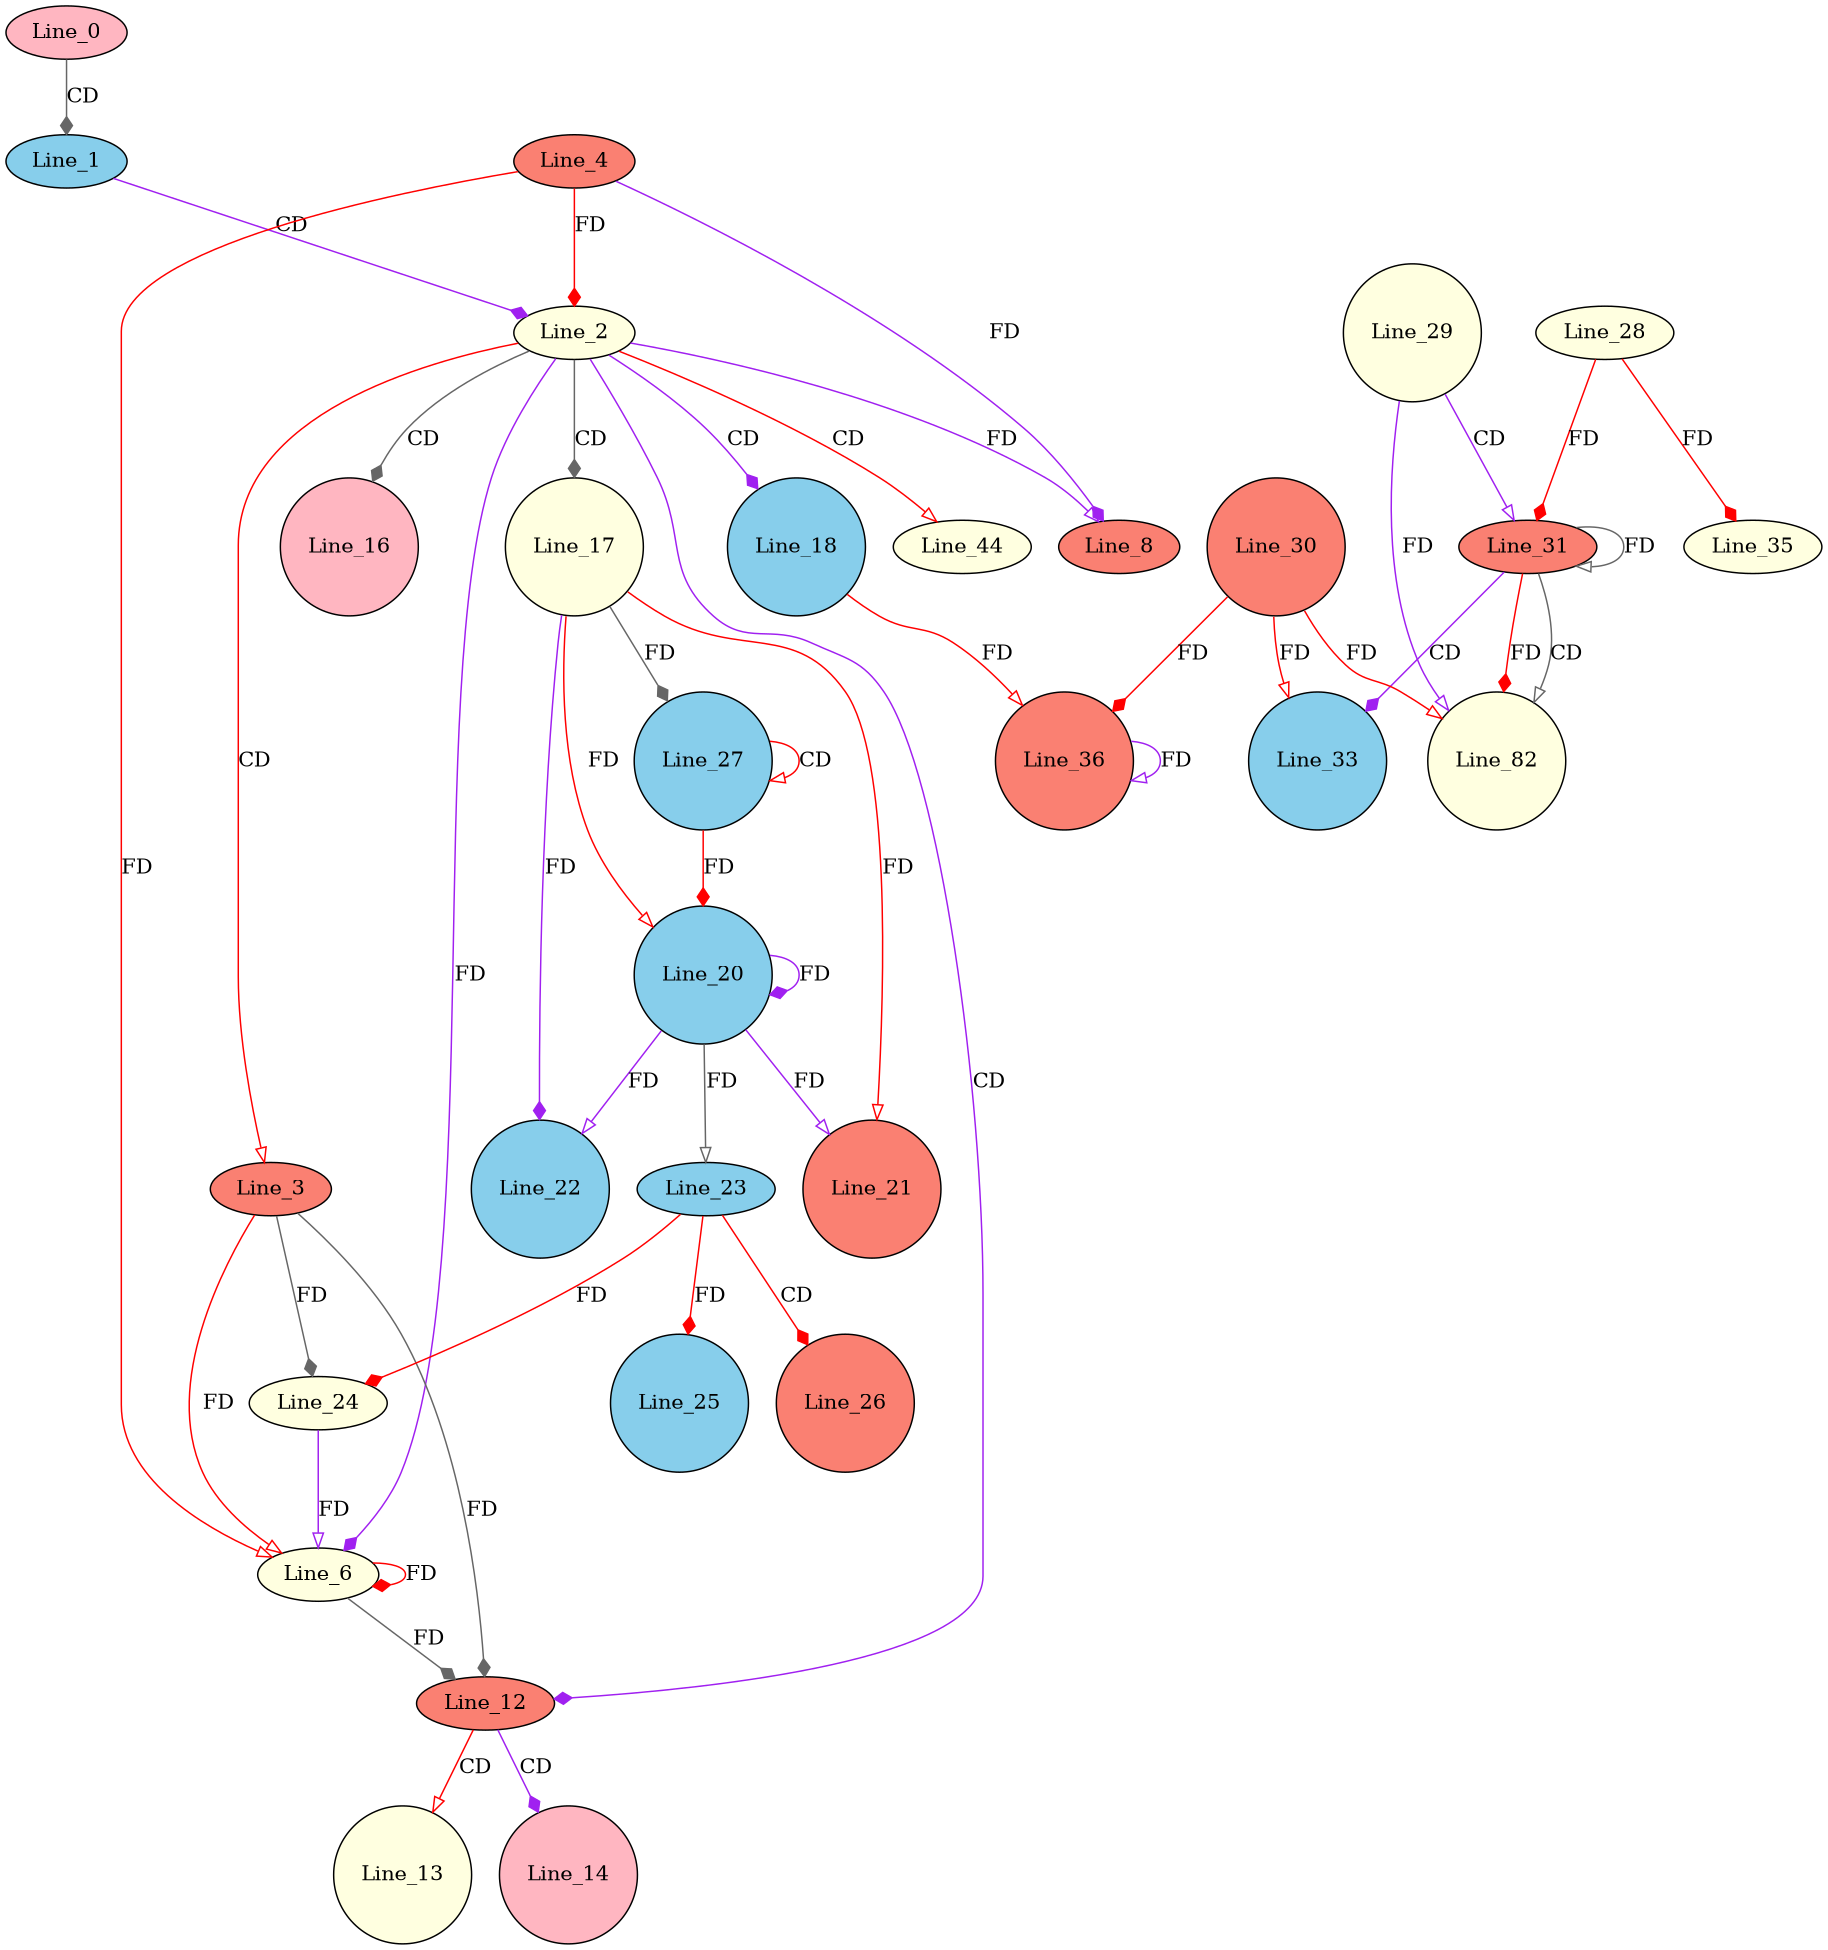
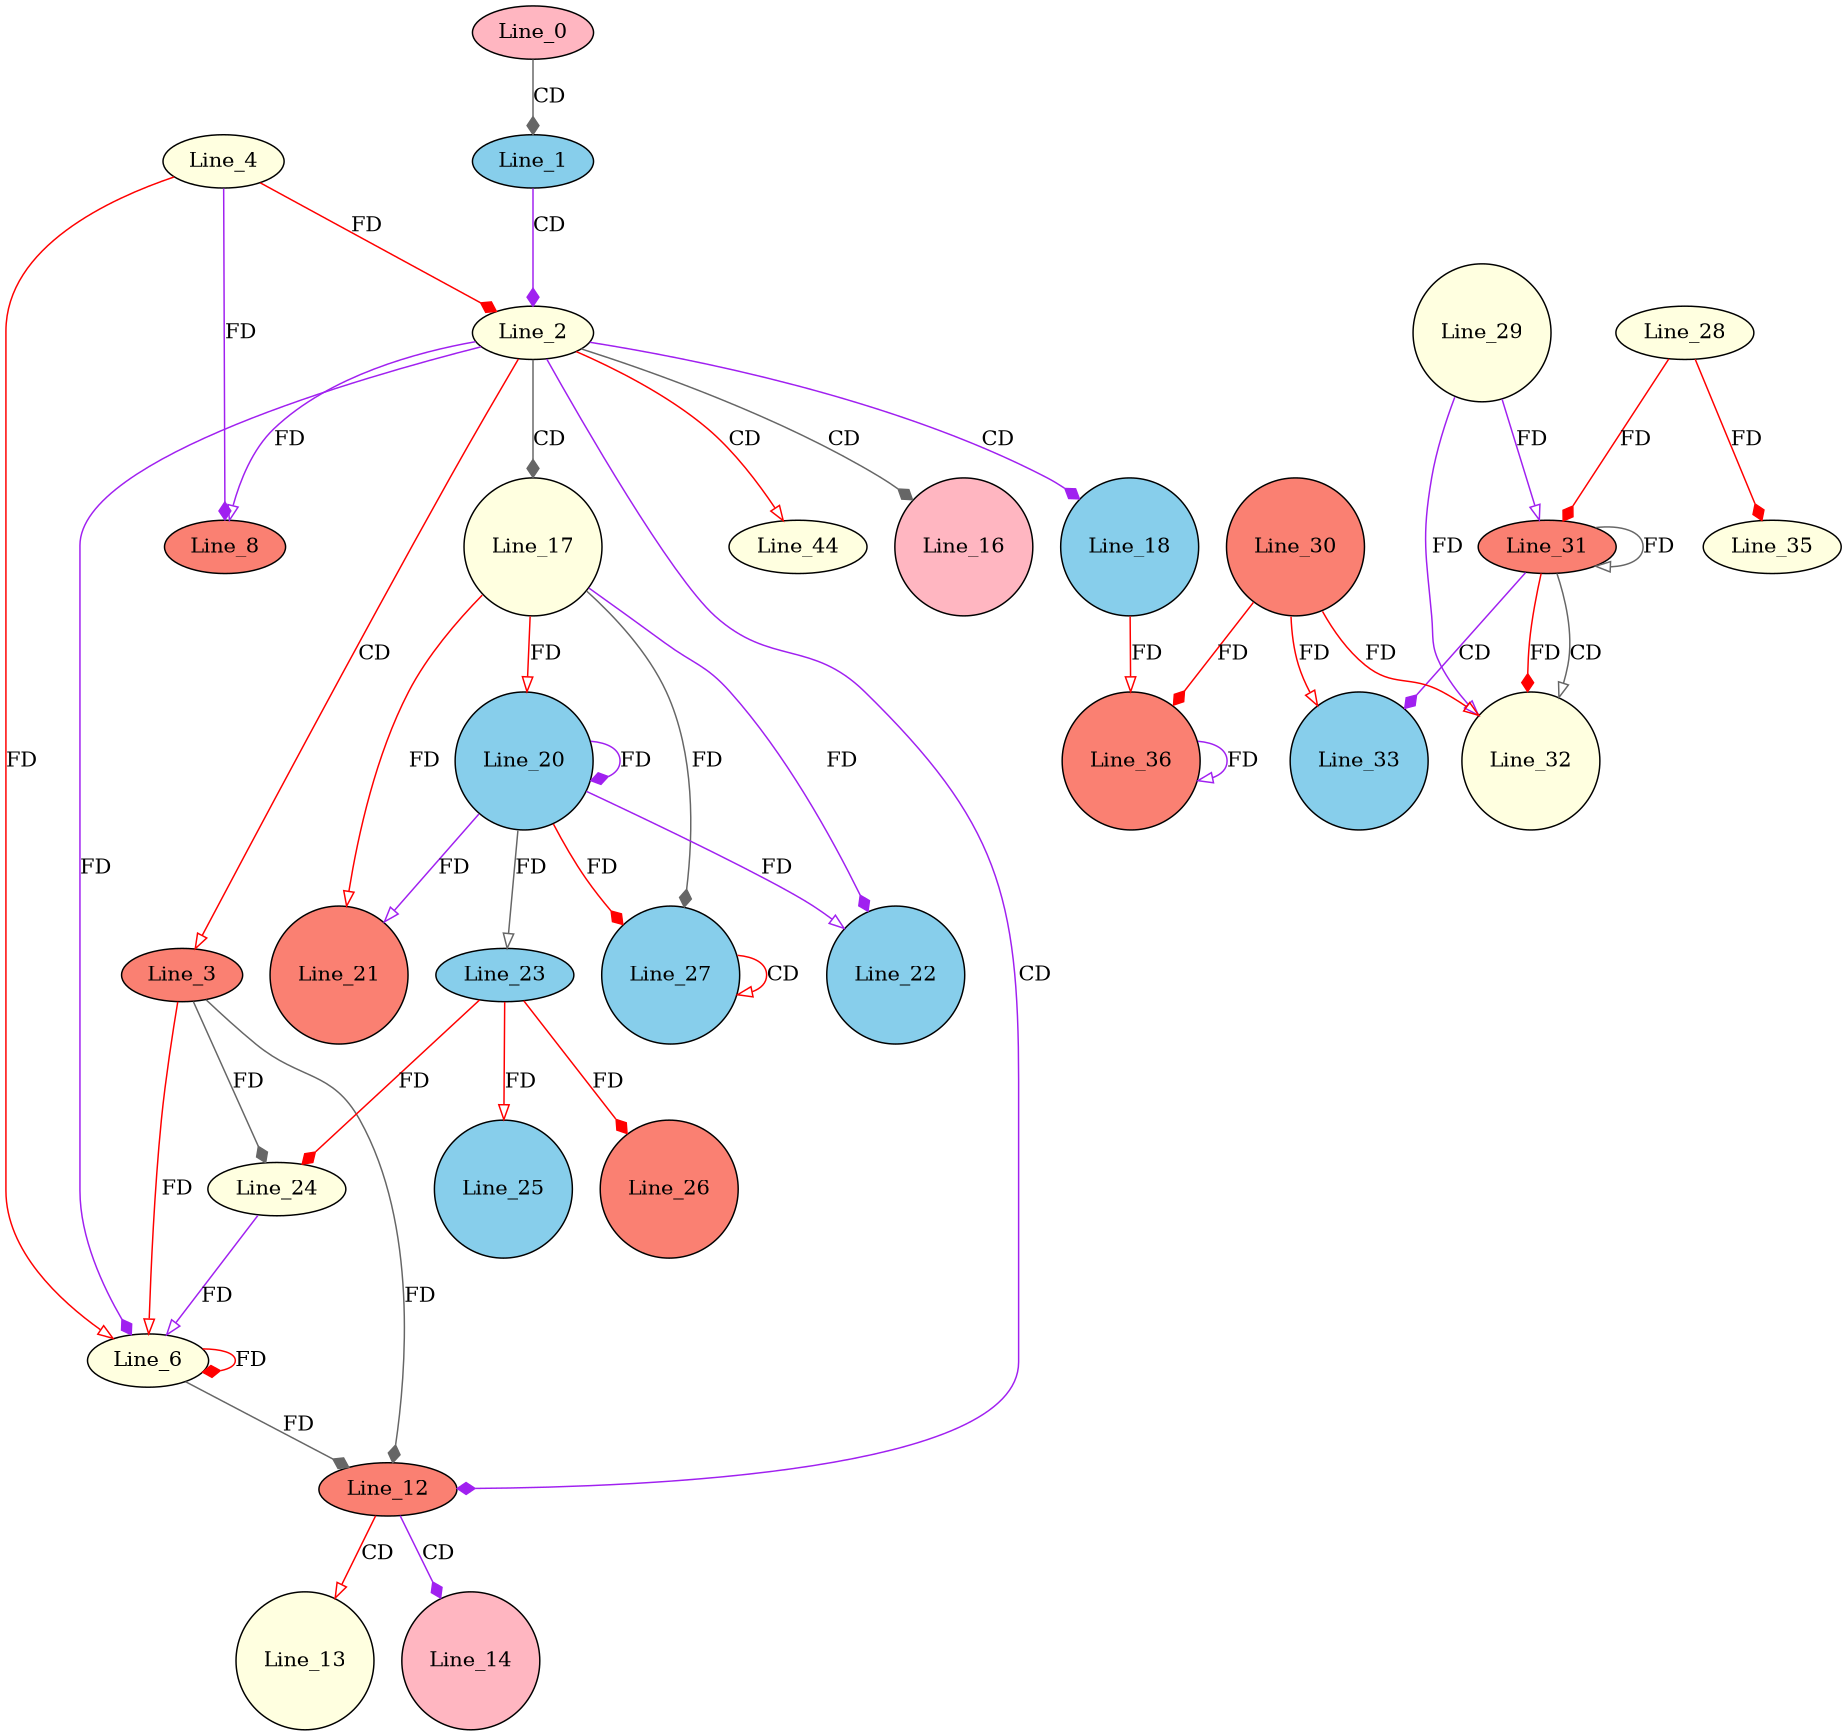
(574, 161) -> (224, 161)
(1489, 440) -> (1532, 440)
(1497, 761) -> (1531, 761)
(703, 859) -> (580, 869)
(697, 1266) -> (504, 1053)
(796, 1296) -> (609, 1082)
